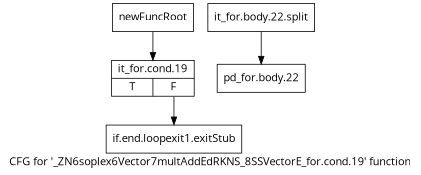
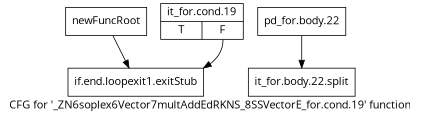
(153, 42) -> (119, 48)
(261, 44) -> (302, 48)
